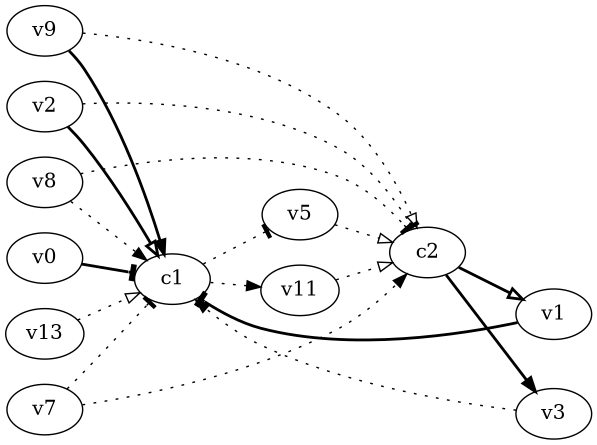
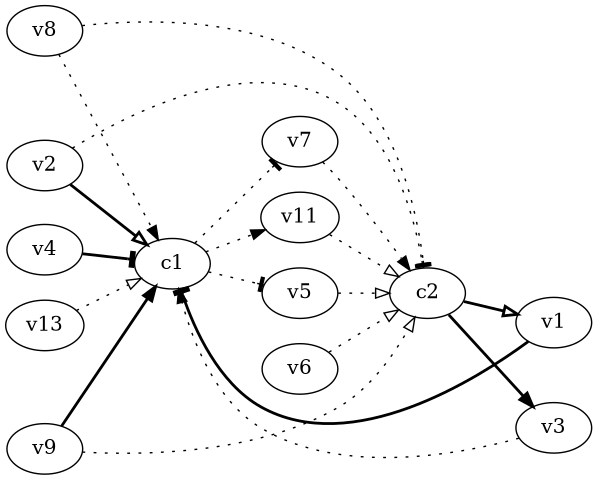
(45, 258) -> (45, 250)
(107, 348) -> (234, 205)
none -> (300, 369)
